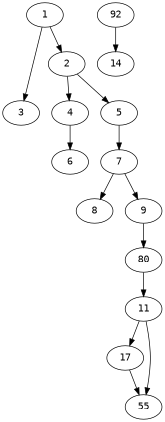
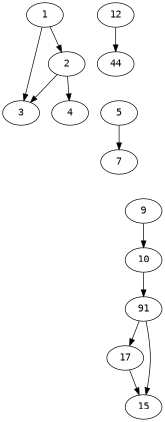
(116, 15) -> (116, 15)
(116, 64) -> (116, 64)
(90, 86) -> (46, 86)
(70, 162) -> none
(130, 183) -> none
(95, 211) -> none
(144, 260) -> (144, 260)
(144, 309) -> (144, 309)
(144, 407) -> (144, 407)
